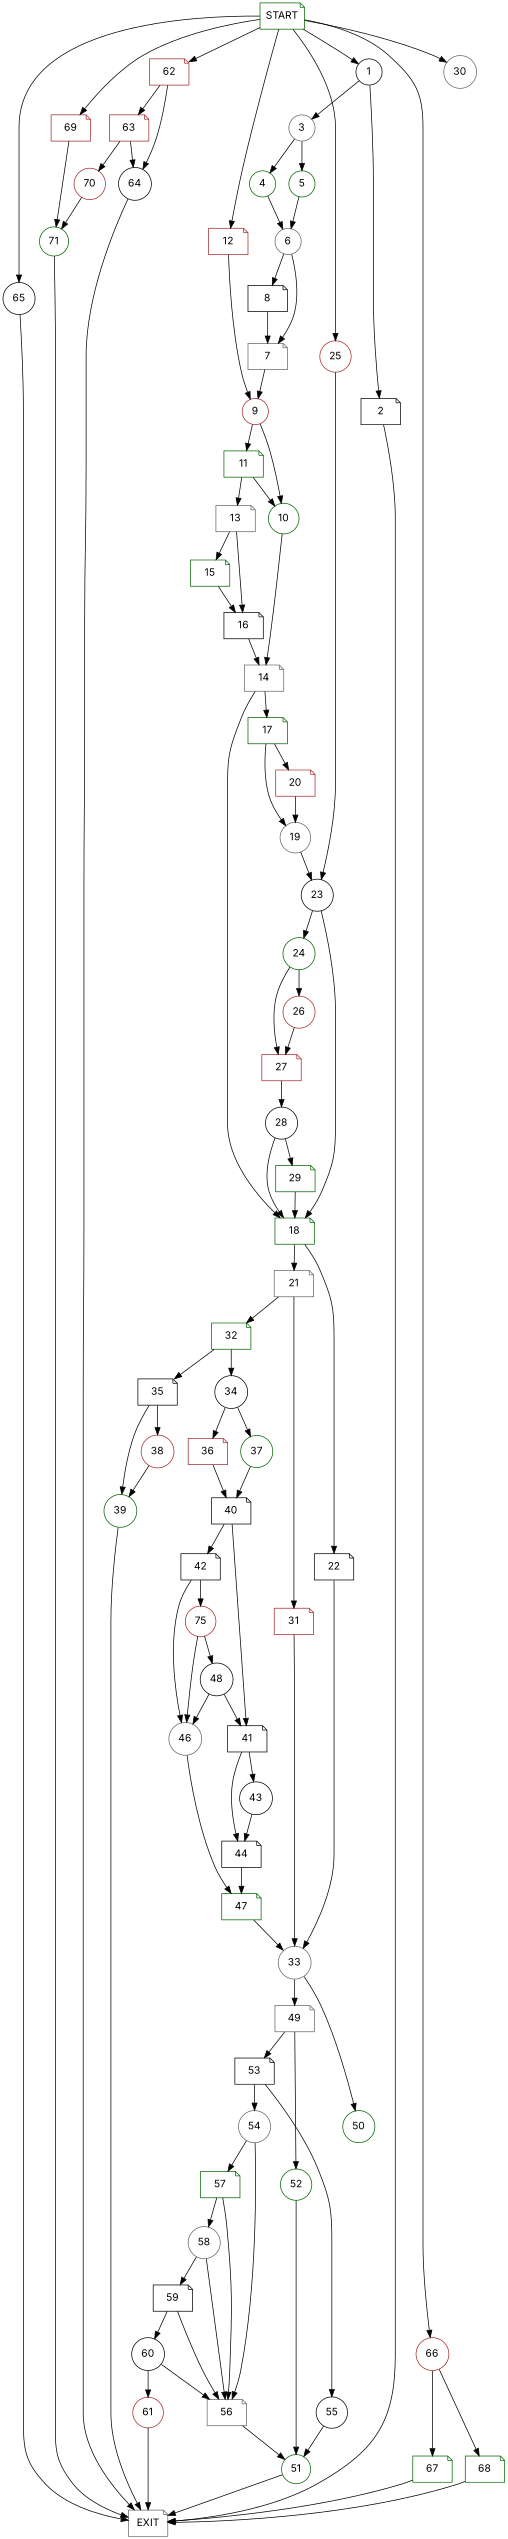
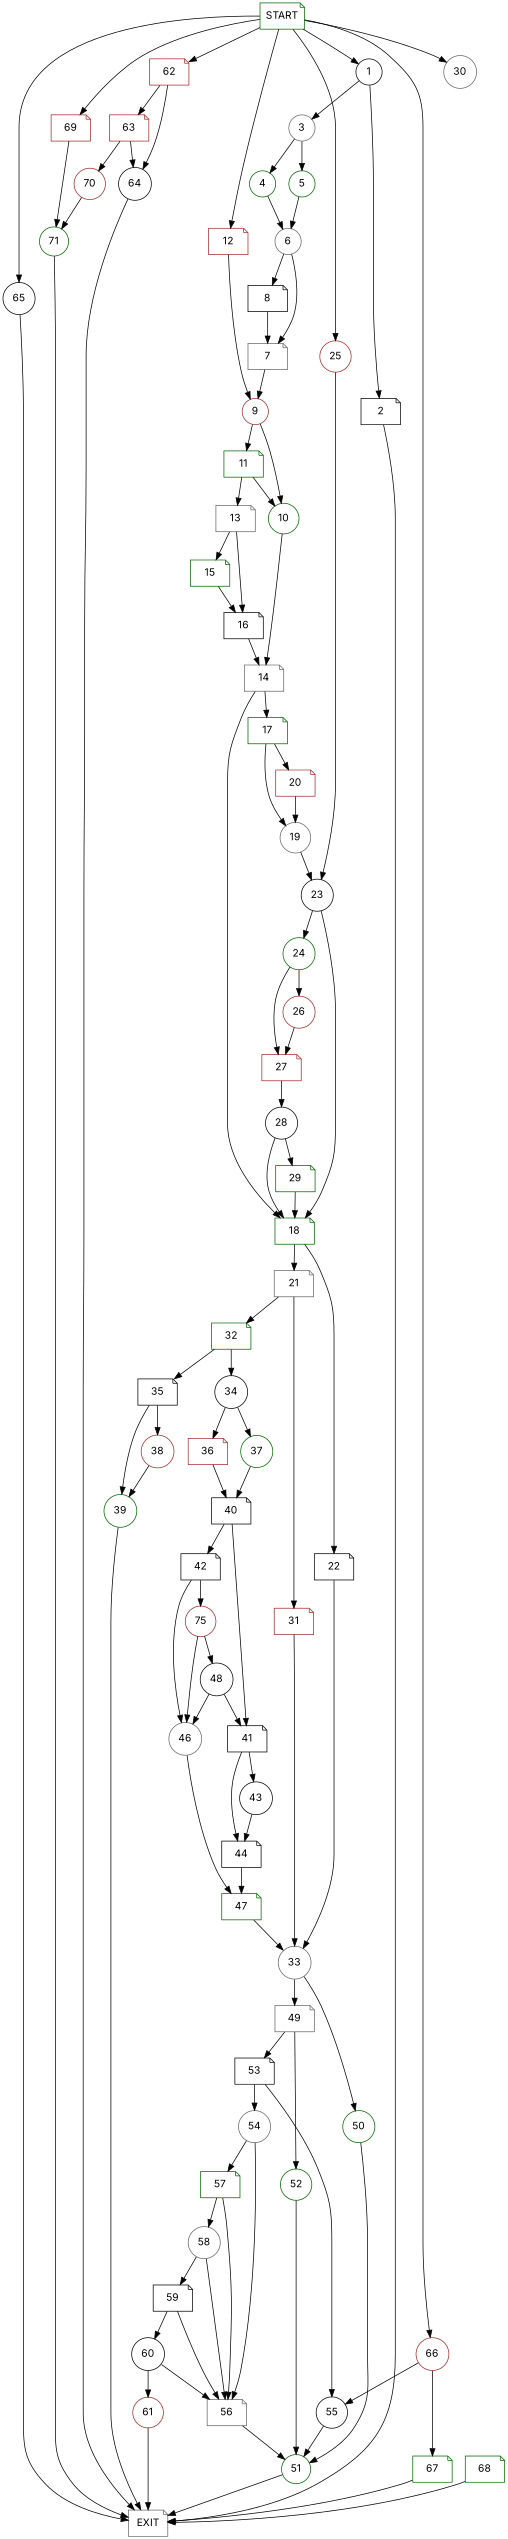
none -> (368, 2311)
(458, 2409) -> (385, 2382)
